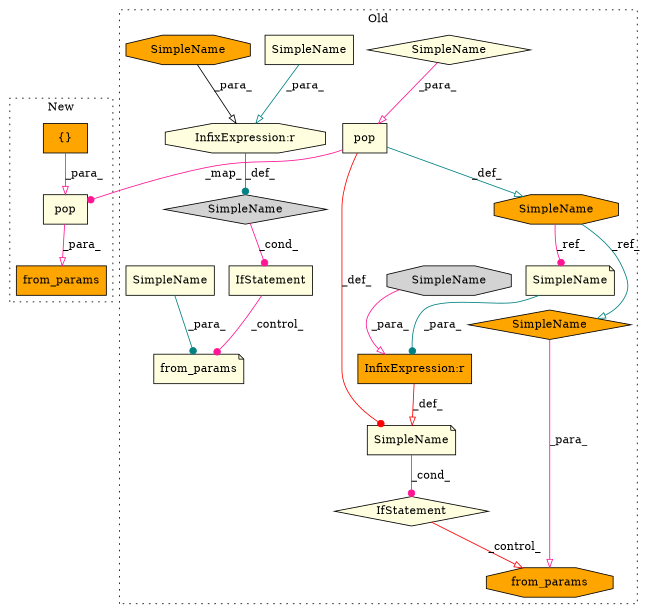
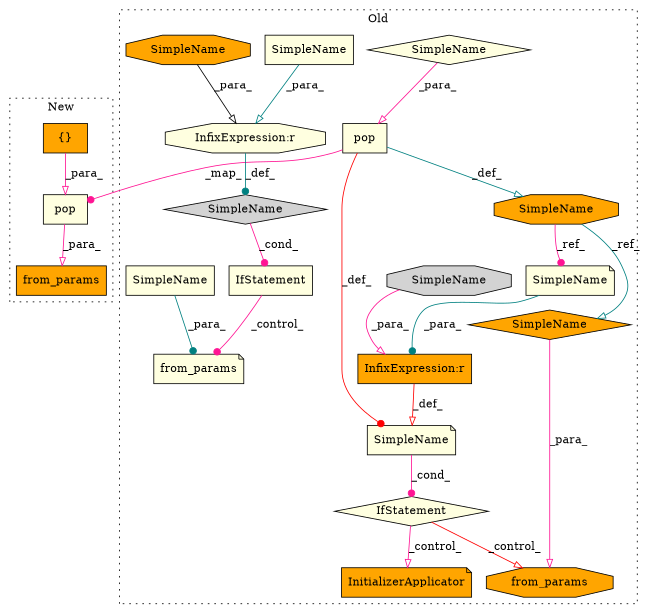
none -> (407, 582)
